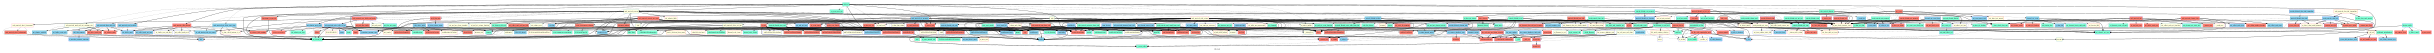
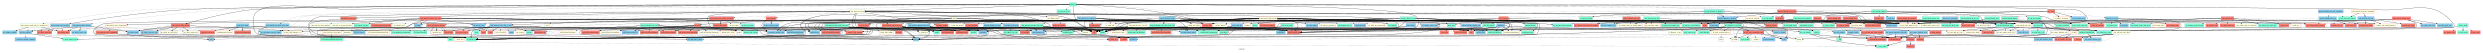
(471, 13) -> none
(2200, 14) -> (1933, 37)
(2332, 15) -> (2338, 15)
none -> (1154, 21)
